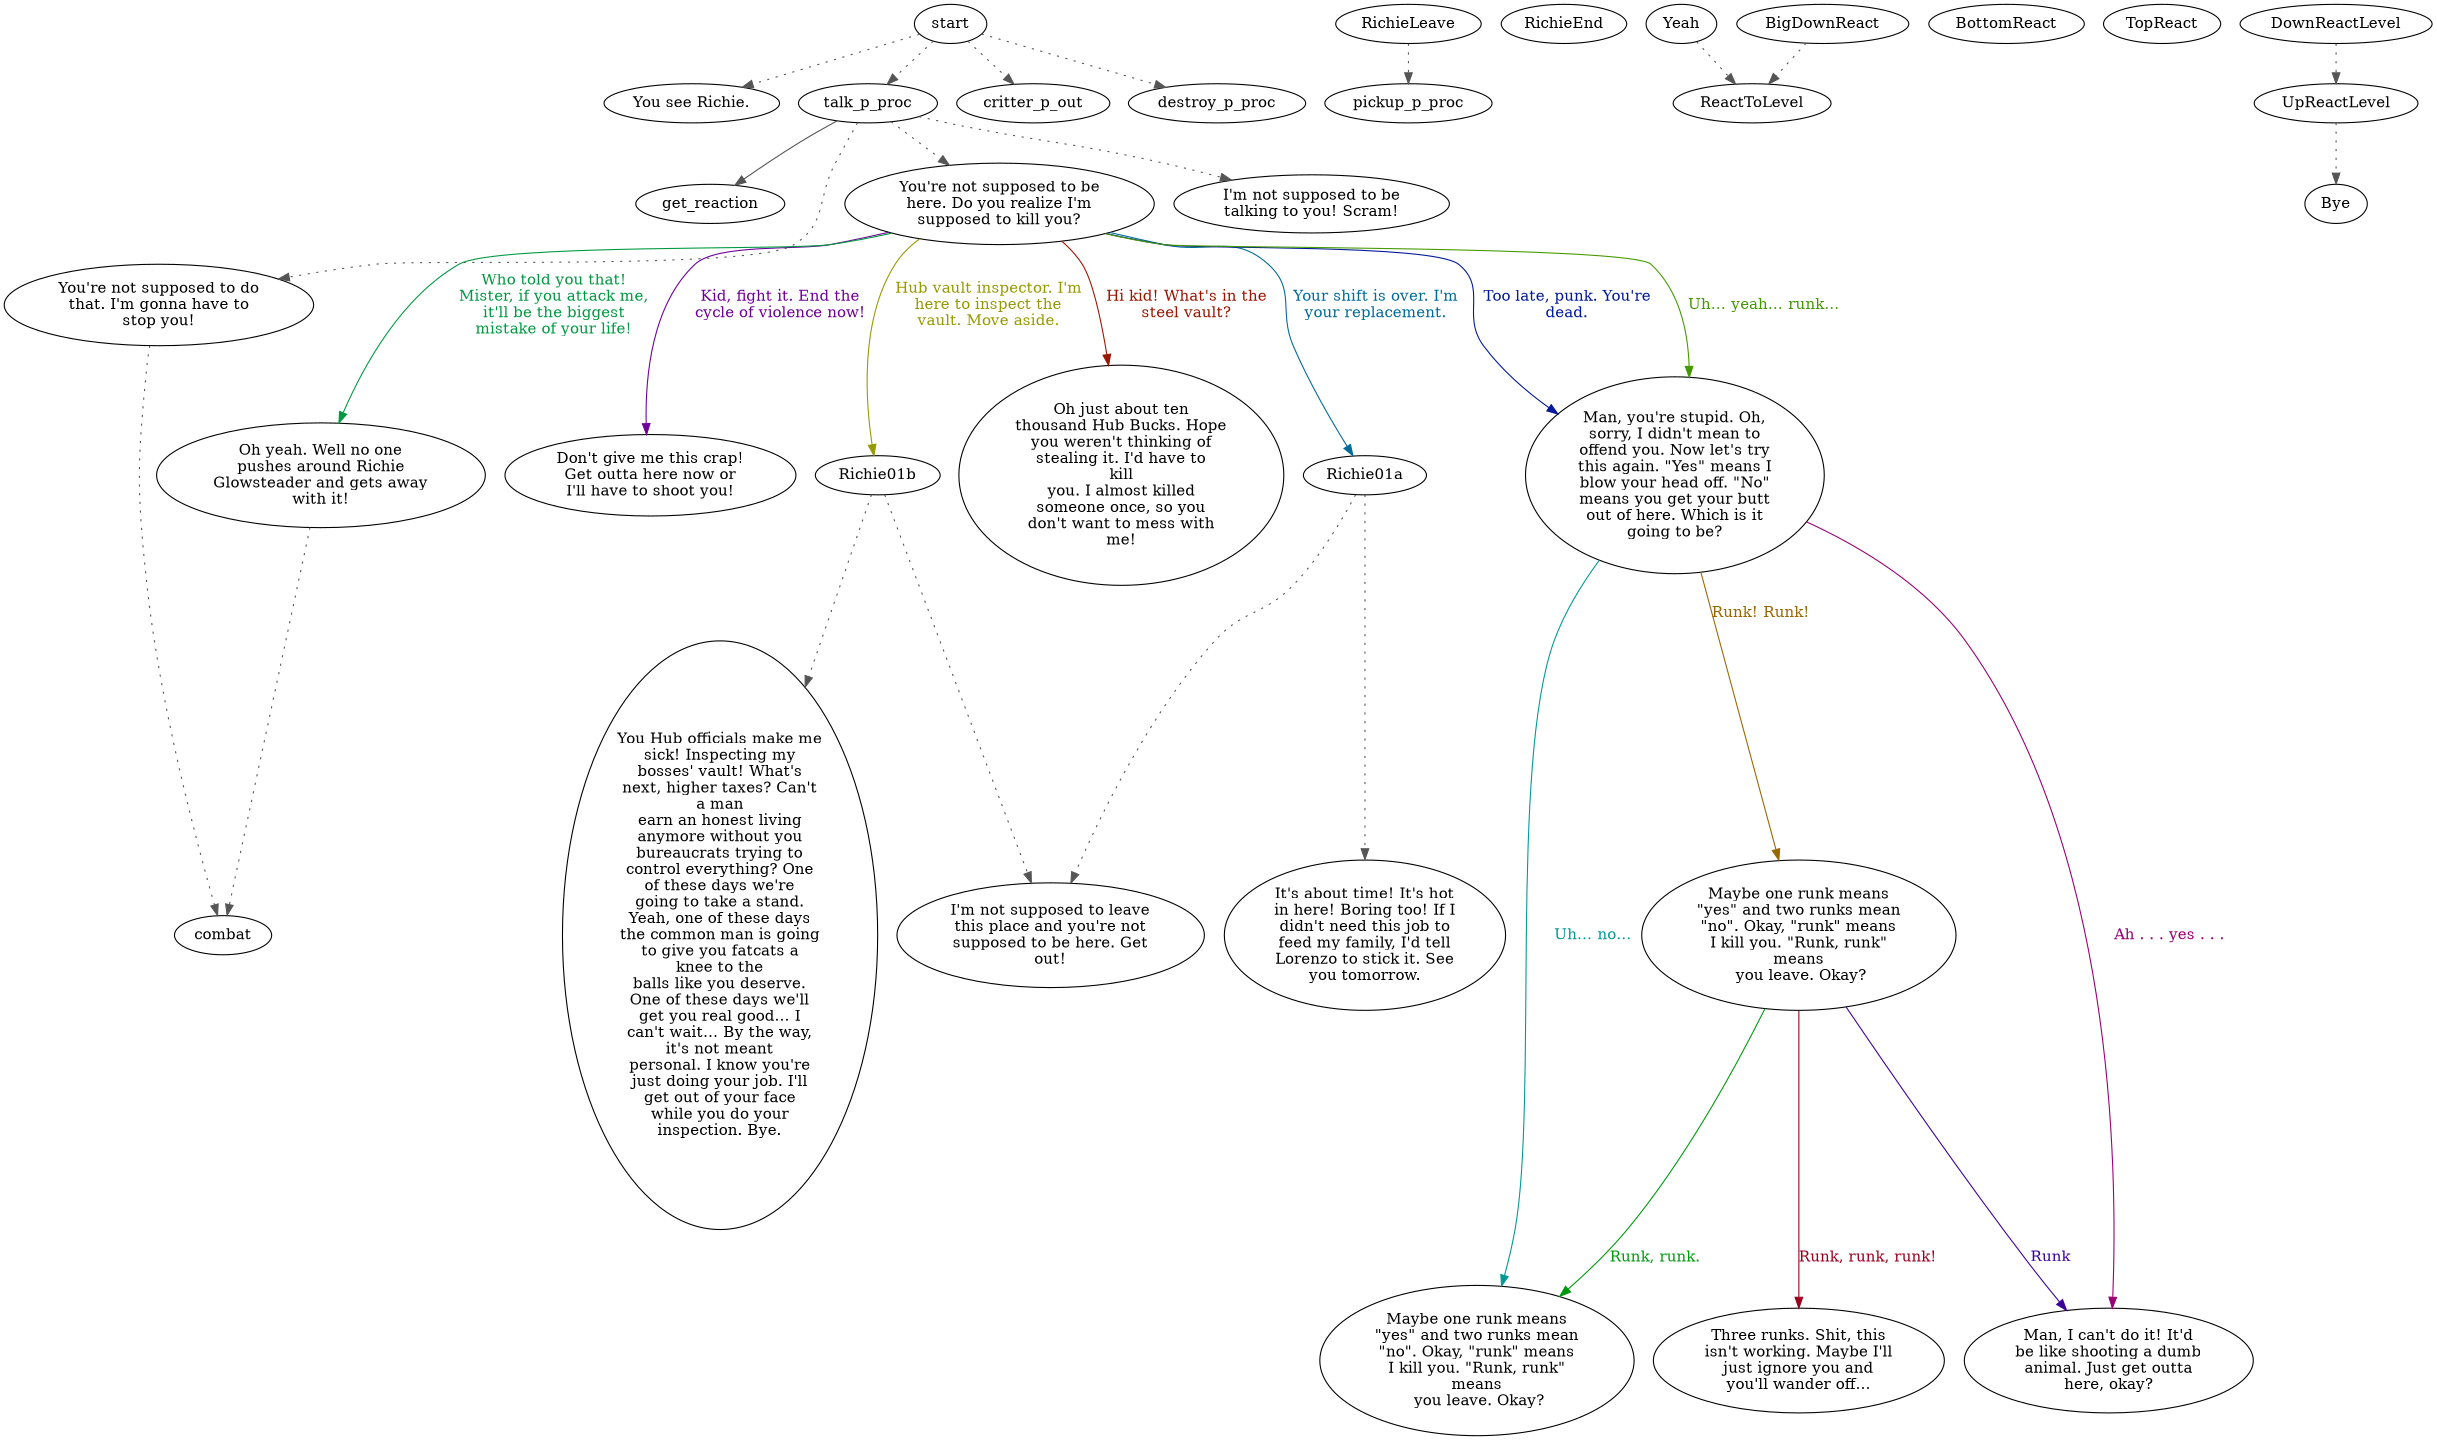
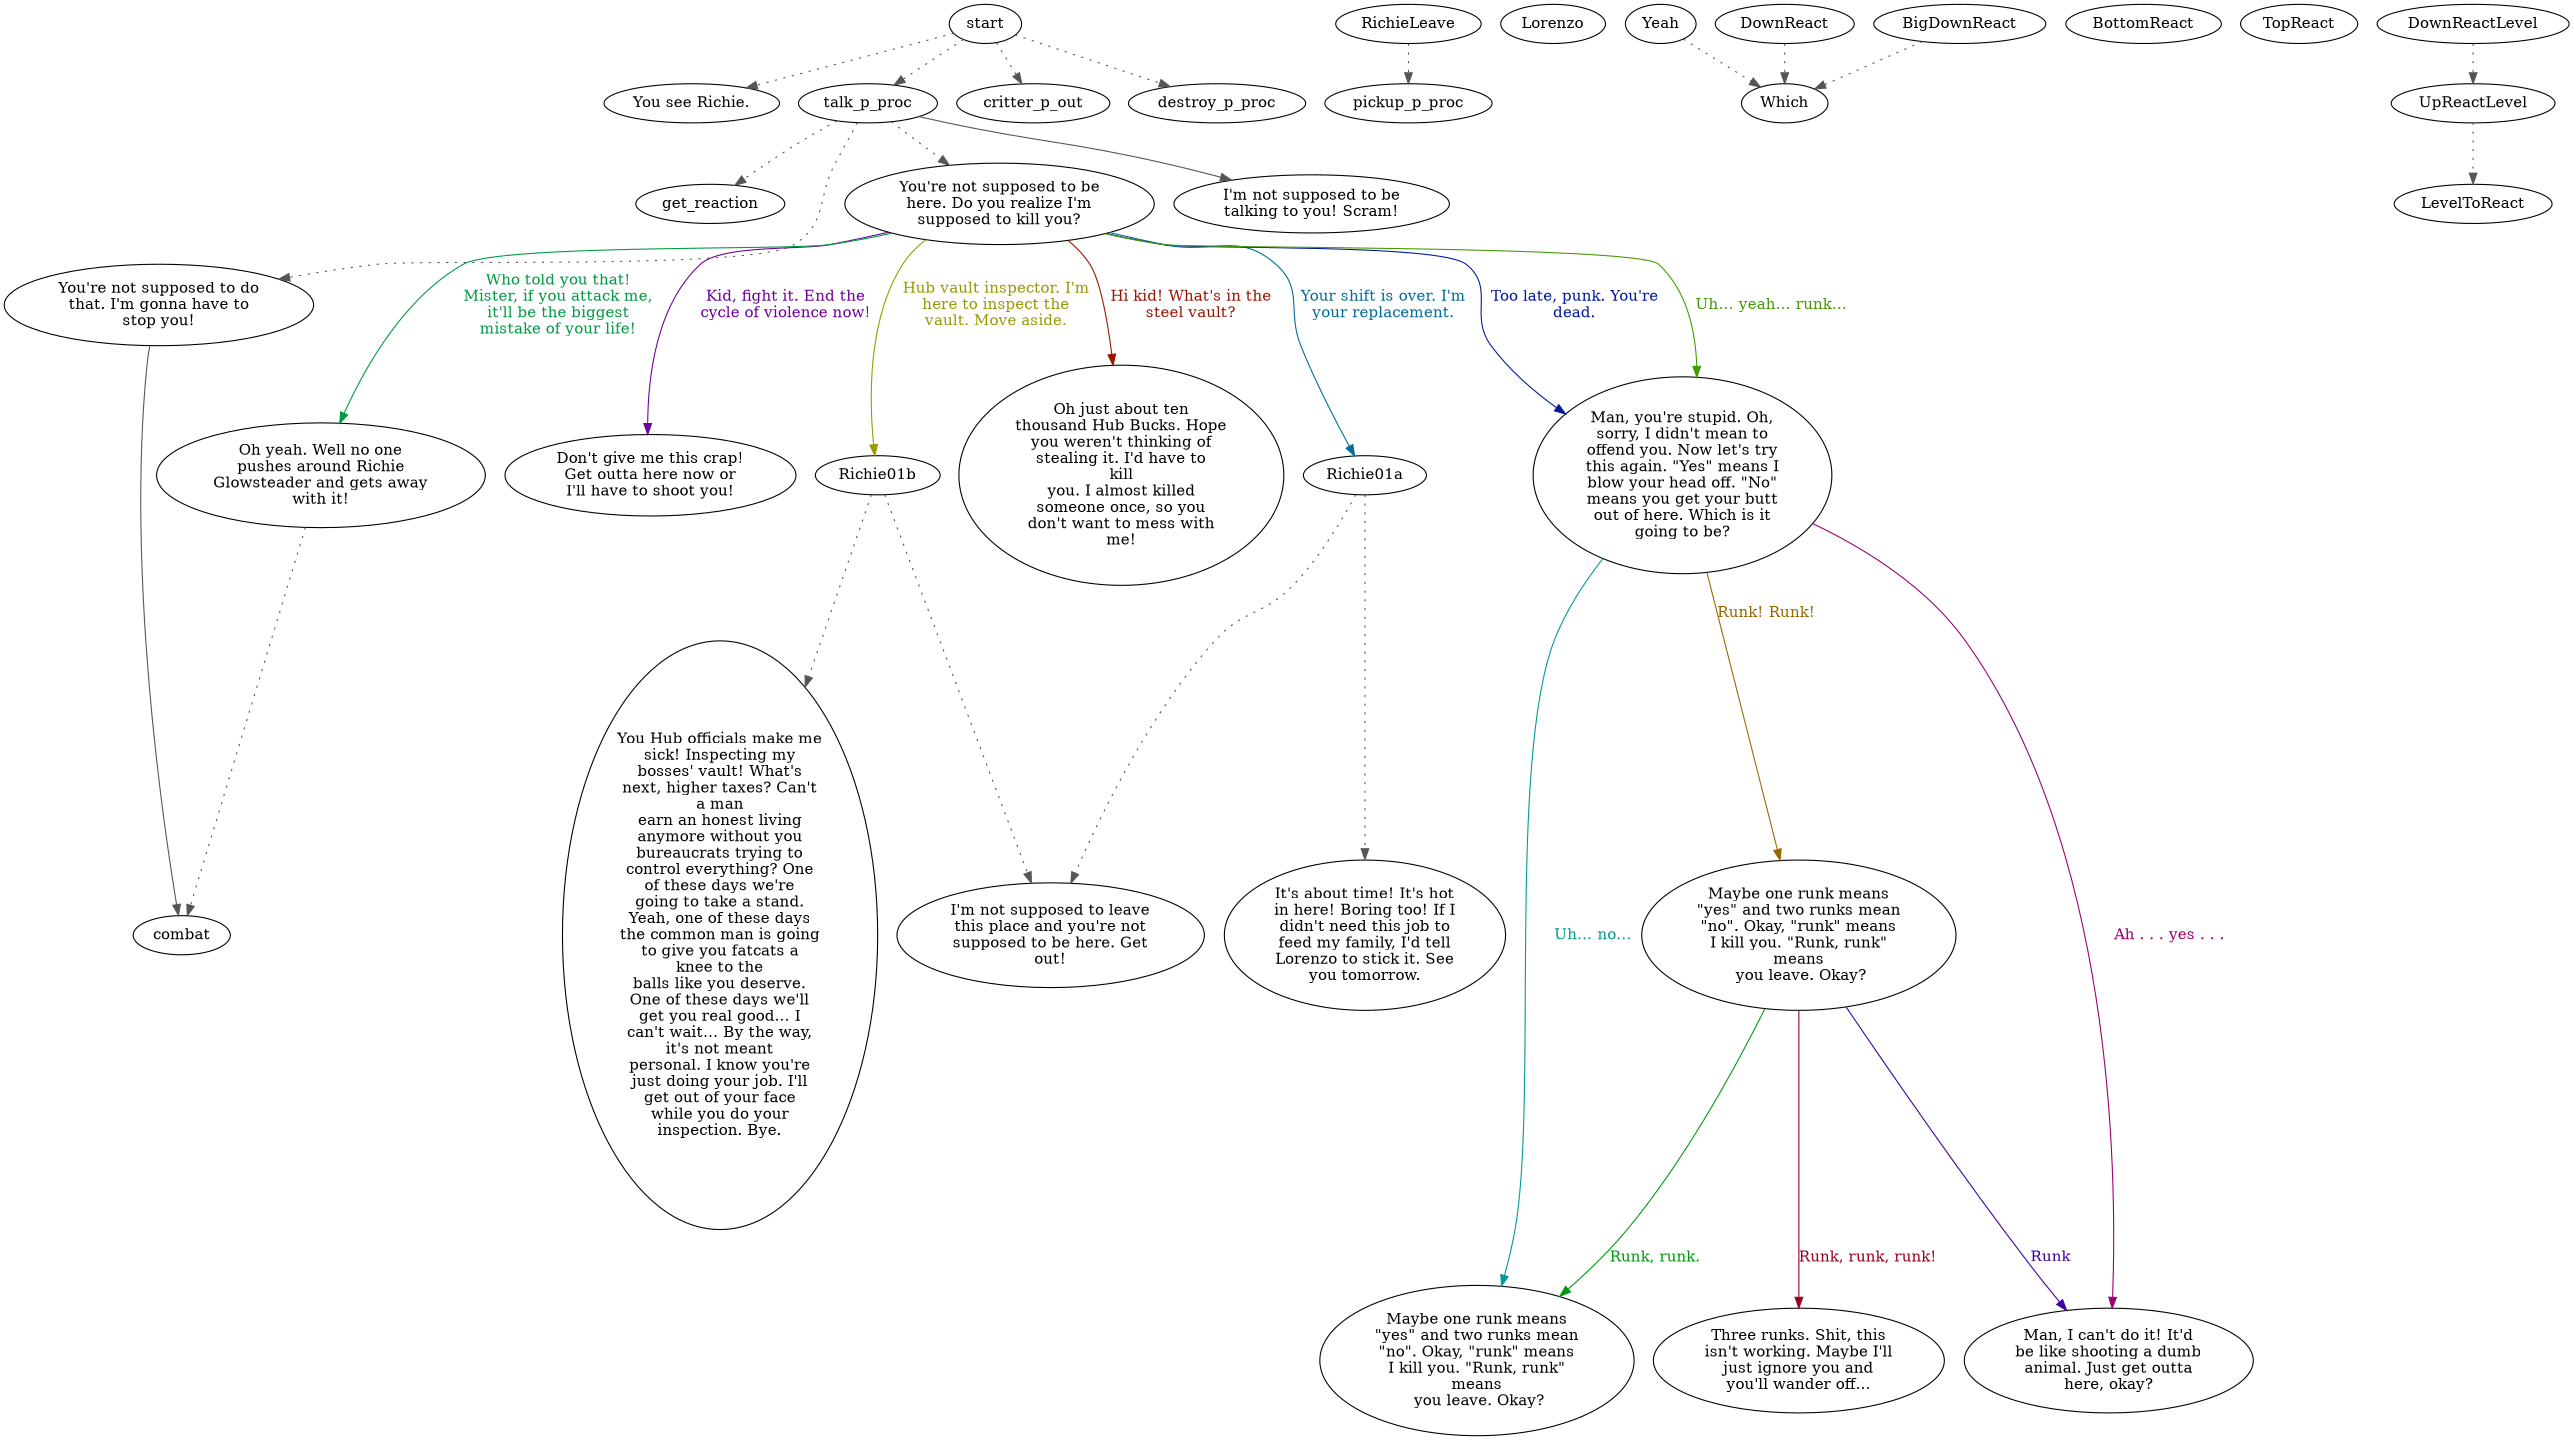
(1564, 24) -> (1553, 24)
none -> (1785, 24)
(1752, 103) -> (1785, 103)
(1070, 145) -> (1070, 145)
(790, 149) -> (790, 149)
(2336, 204) -> (2473, 204)
(153, 628) -> (145, 626)
